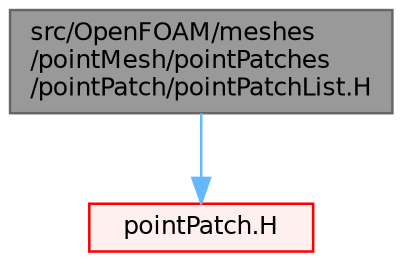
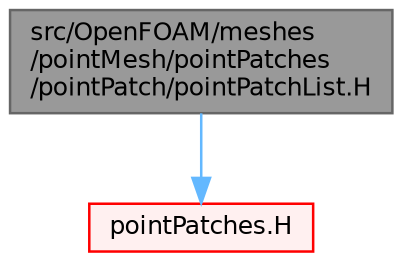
(201, 228) -> (201, 228)
